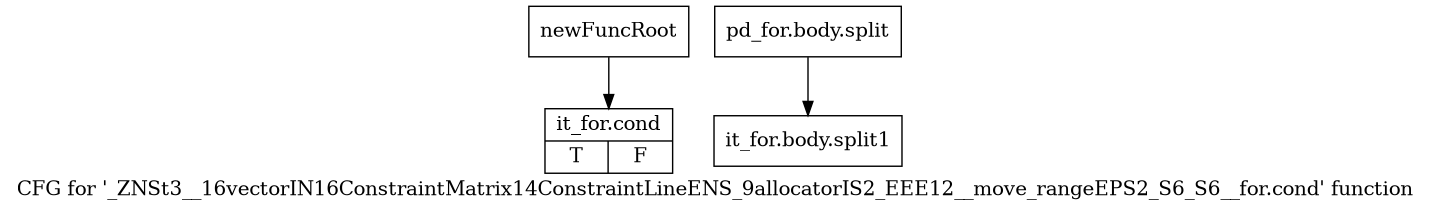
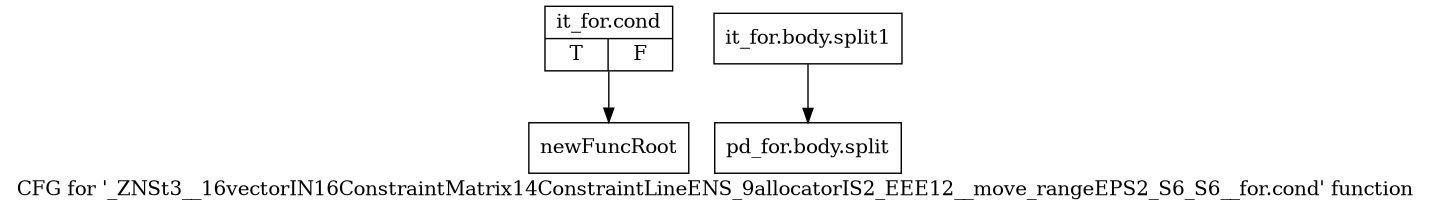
(609, 76) -> (609, 90)
(808, 79) -> (808, 86)
